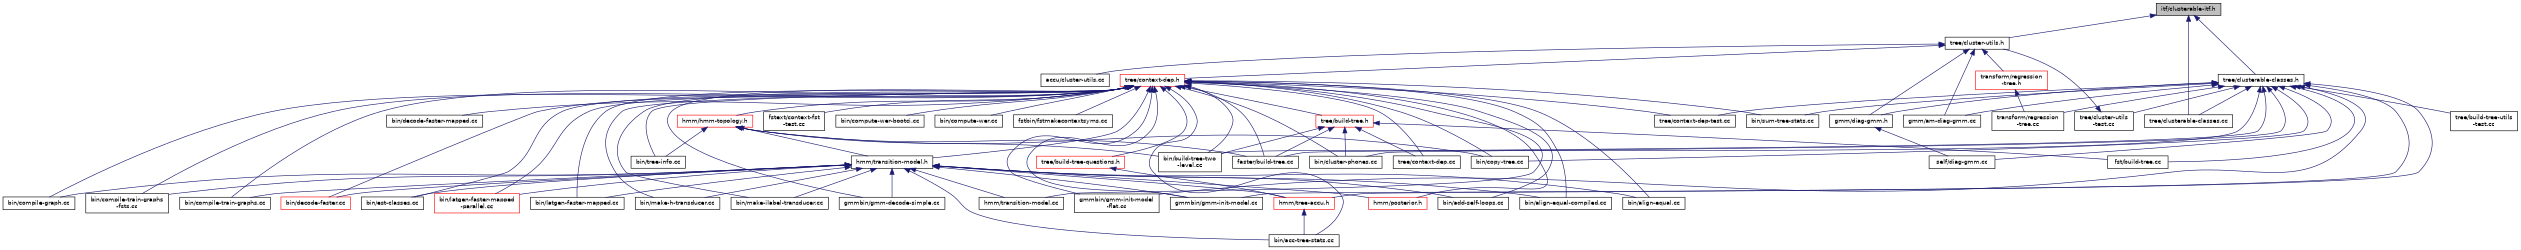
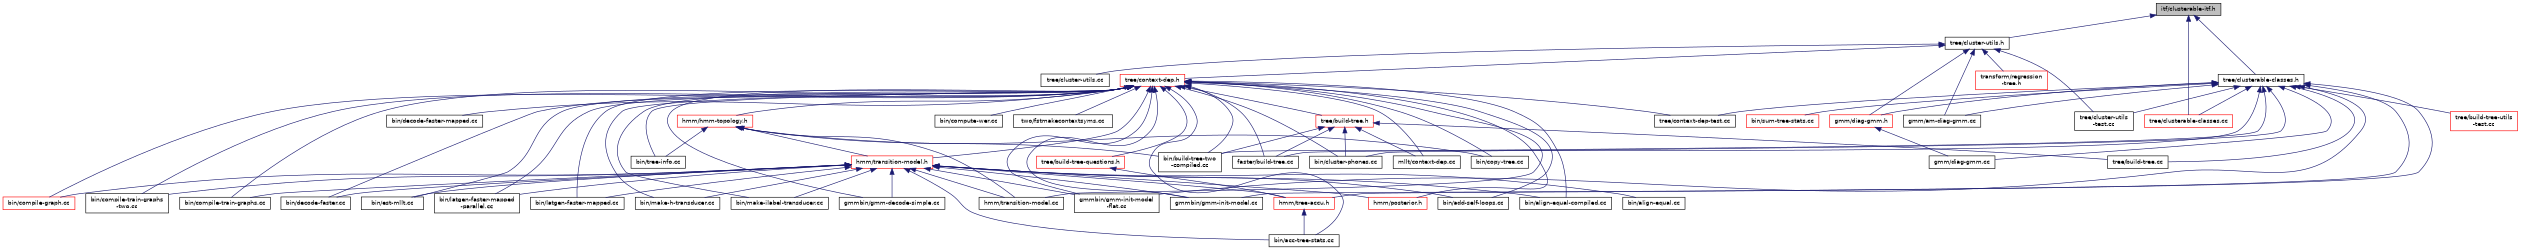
(2056, 70) -> (2052, 74)
(1075, 80) -> (1075, 80)
(1477, 88) -> none
(1497, 101) -> none
(794, 121) -> none
(880, 121) -> none
(1063, 121) -> (1063, 121)
(1783, 121) -> (1783, 121)
(1861, 121) -> (1861, 121)
(2028, 121) -> none
(2189, 121) -> (2189, 121)
(2484, 121) -> (2484, 121)
(994, 141) -> (921, 147)
(1841, 154) -> none
(892, 162) -> (892, 162)
(1190, 162) -> (1190, 162)
(1427, 162) -> (1427, 162)
(1962, 162) -> (1962, 162)
(2138, 162) -> (2138, 162)
none -> (1002, 182)
(39, 203) -> (39, 203)
(127, 203) -> (127, 203)
(316, 203) -> (316, 203)
(392, 203) -> (392, 203)
(477, 203) -> (477, 203)
